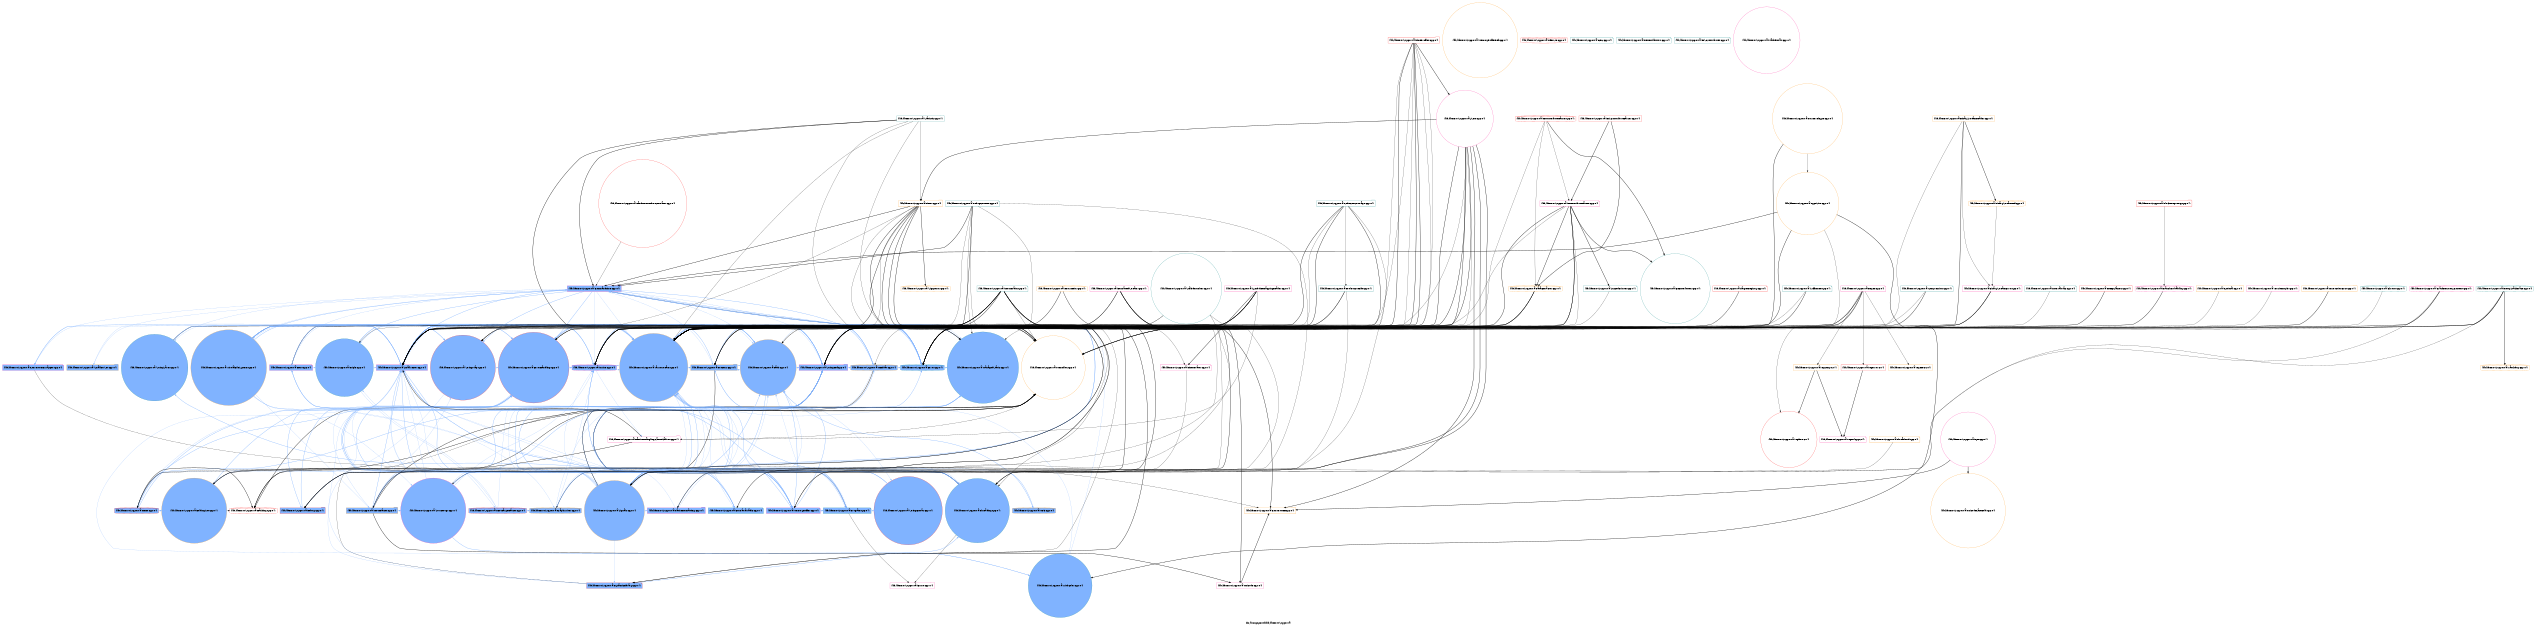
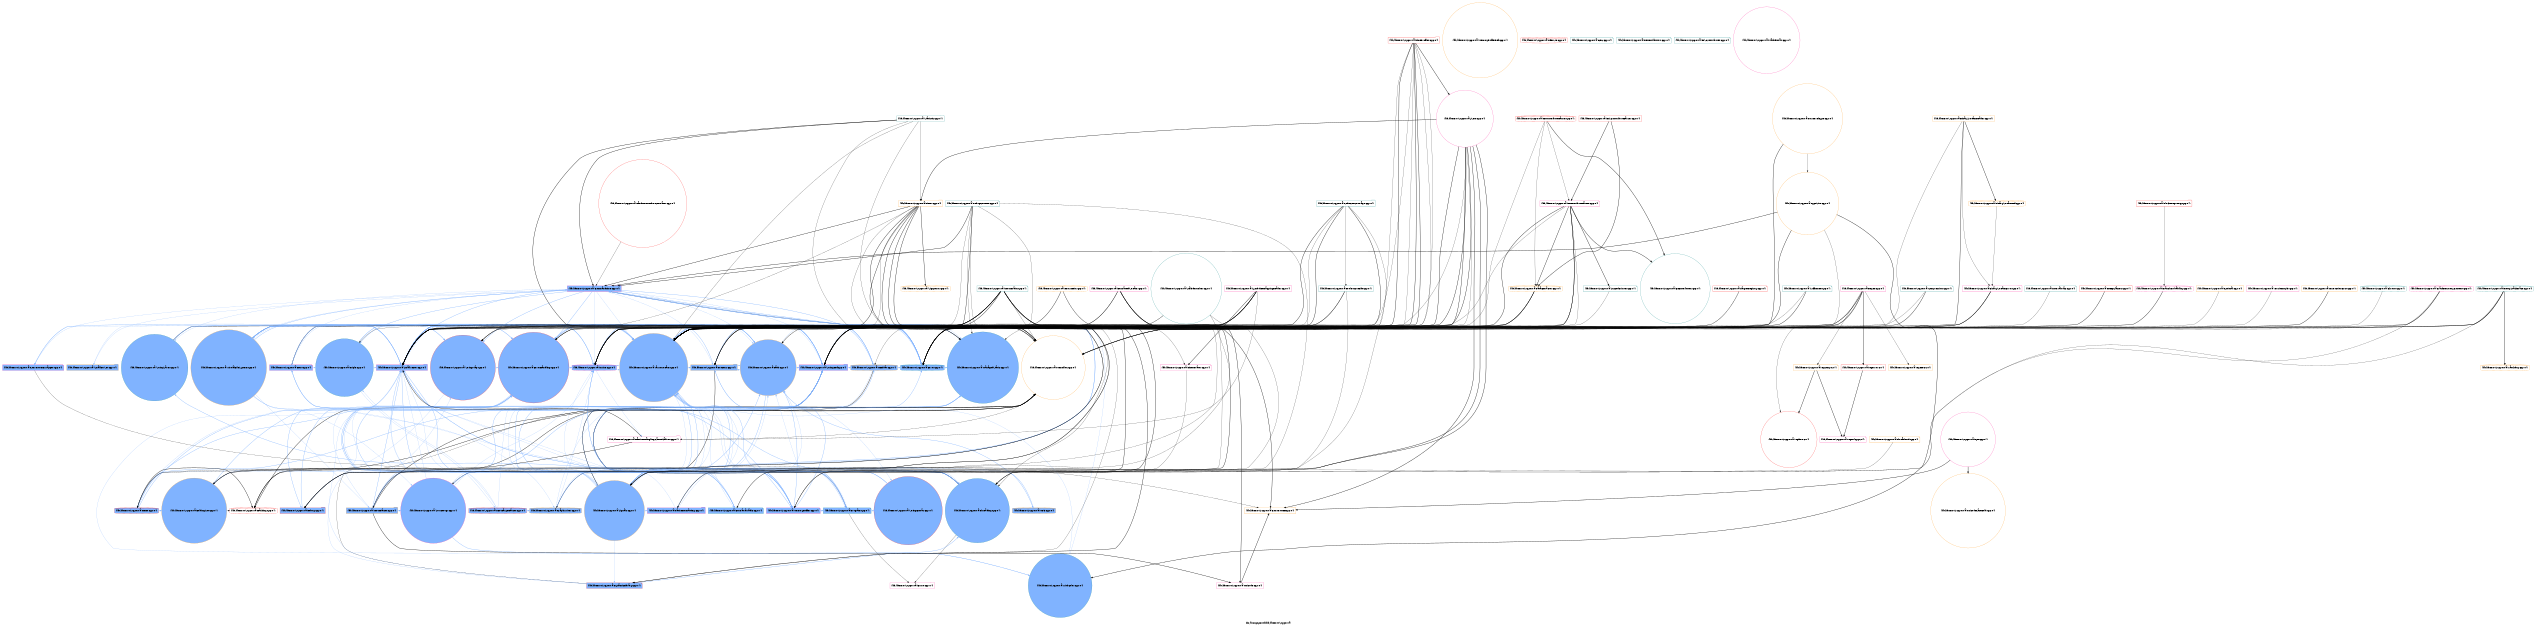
(1863, 329) -> (1863, 329)
